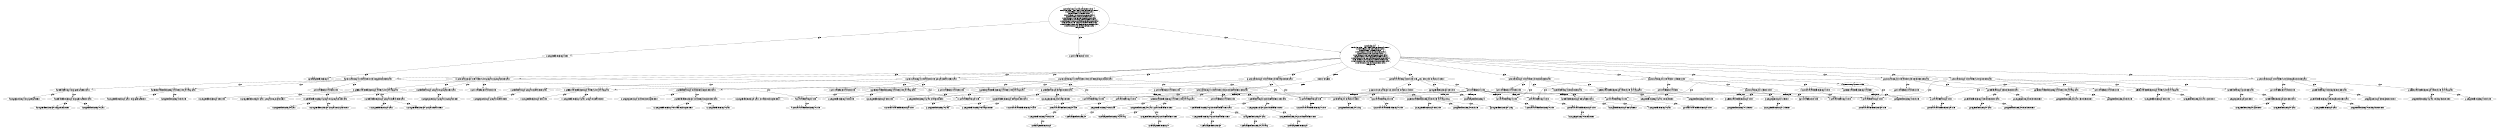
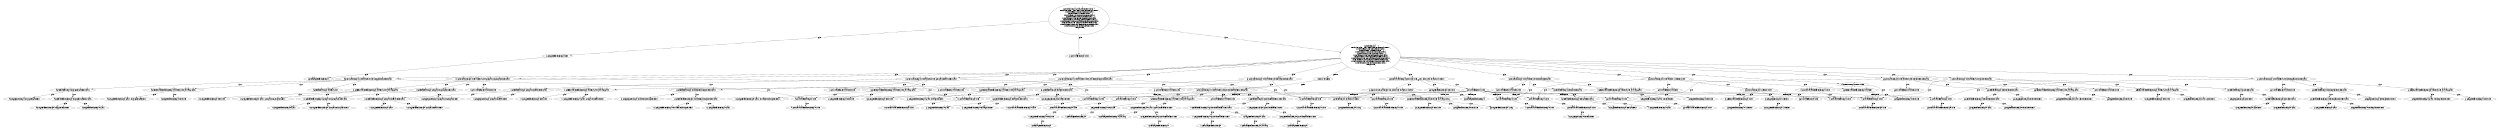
(325, 90) -> (325, 90)
(380, 94) -> (458, 95)
(1312, 104) -> (1312, 104)
